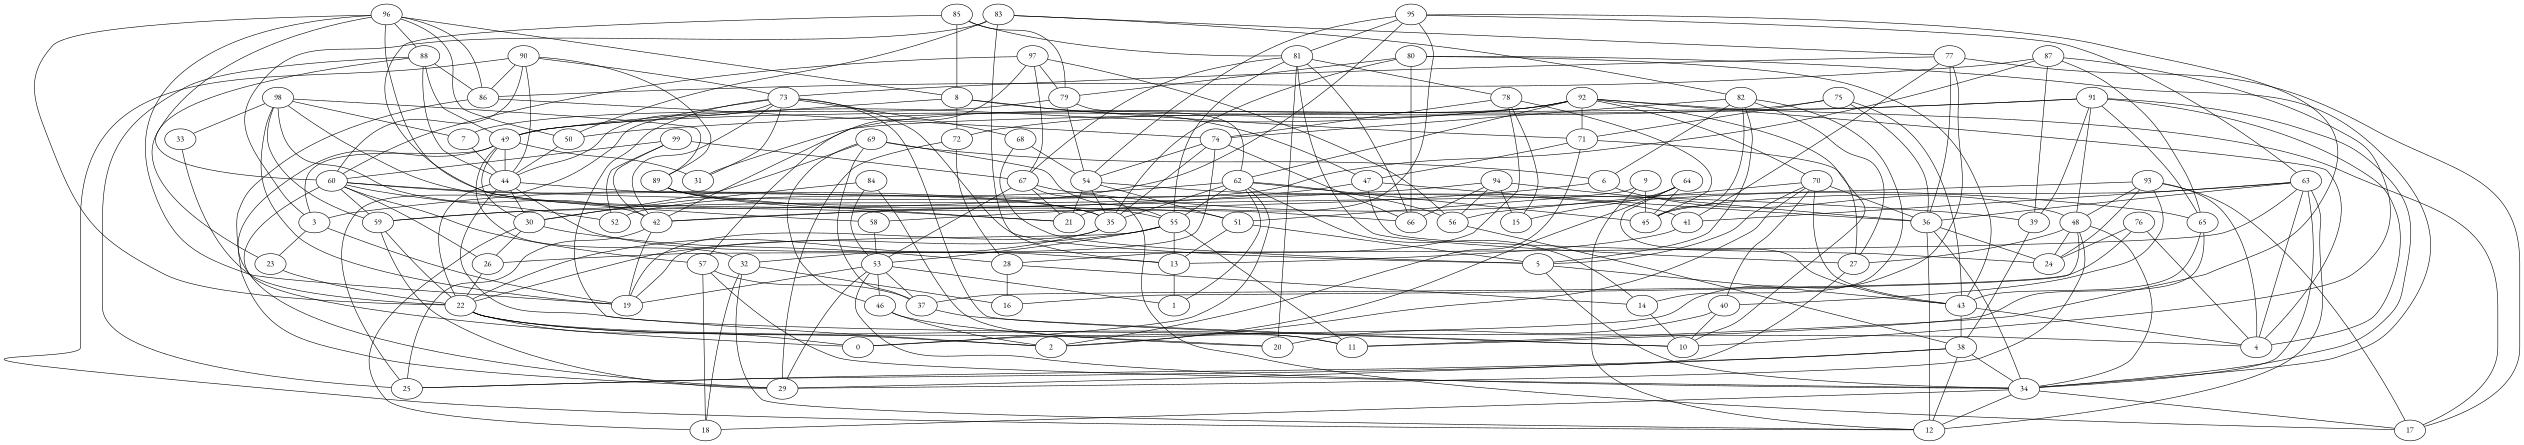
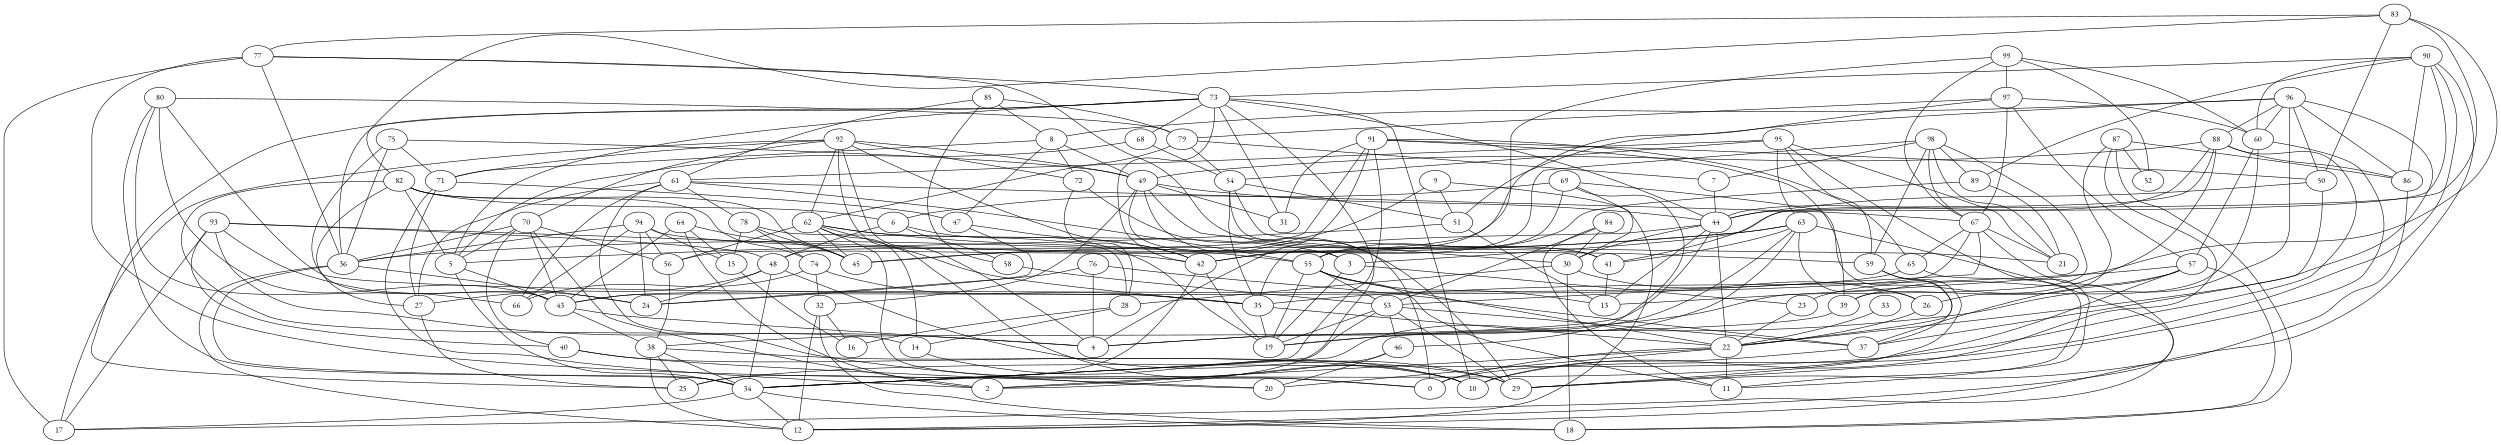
(1297, 56) -> (675, 181)
none -> (2007, 77)
(674, 109) -> none
(229, 118) -> (1931, 180)
(2150, 120) -> (2273, 395)
(1136, 165) -> none
(724, 192) -> (1544, 287)
(1183, 196) -> (2026, 284)
(355, 202) -> none
(505, 207) -> none
none -> (1927, 207)
(1031, 211) -> none
(1765, 212) -> (718, 110)
none -> (642, 264)
none -> (1149, 264)
(1568, 291) -> (789, 309)
none -> (1283, 294)
(1174, 306) -> none
none -> (2095, 311)
none -> (2029, 348)
